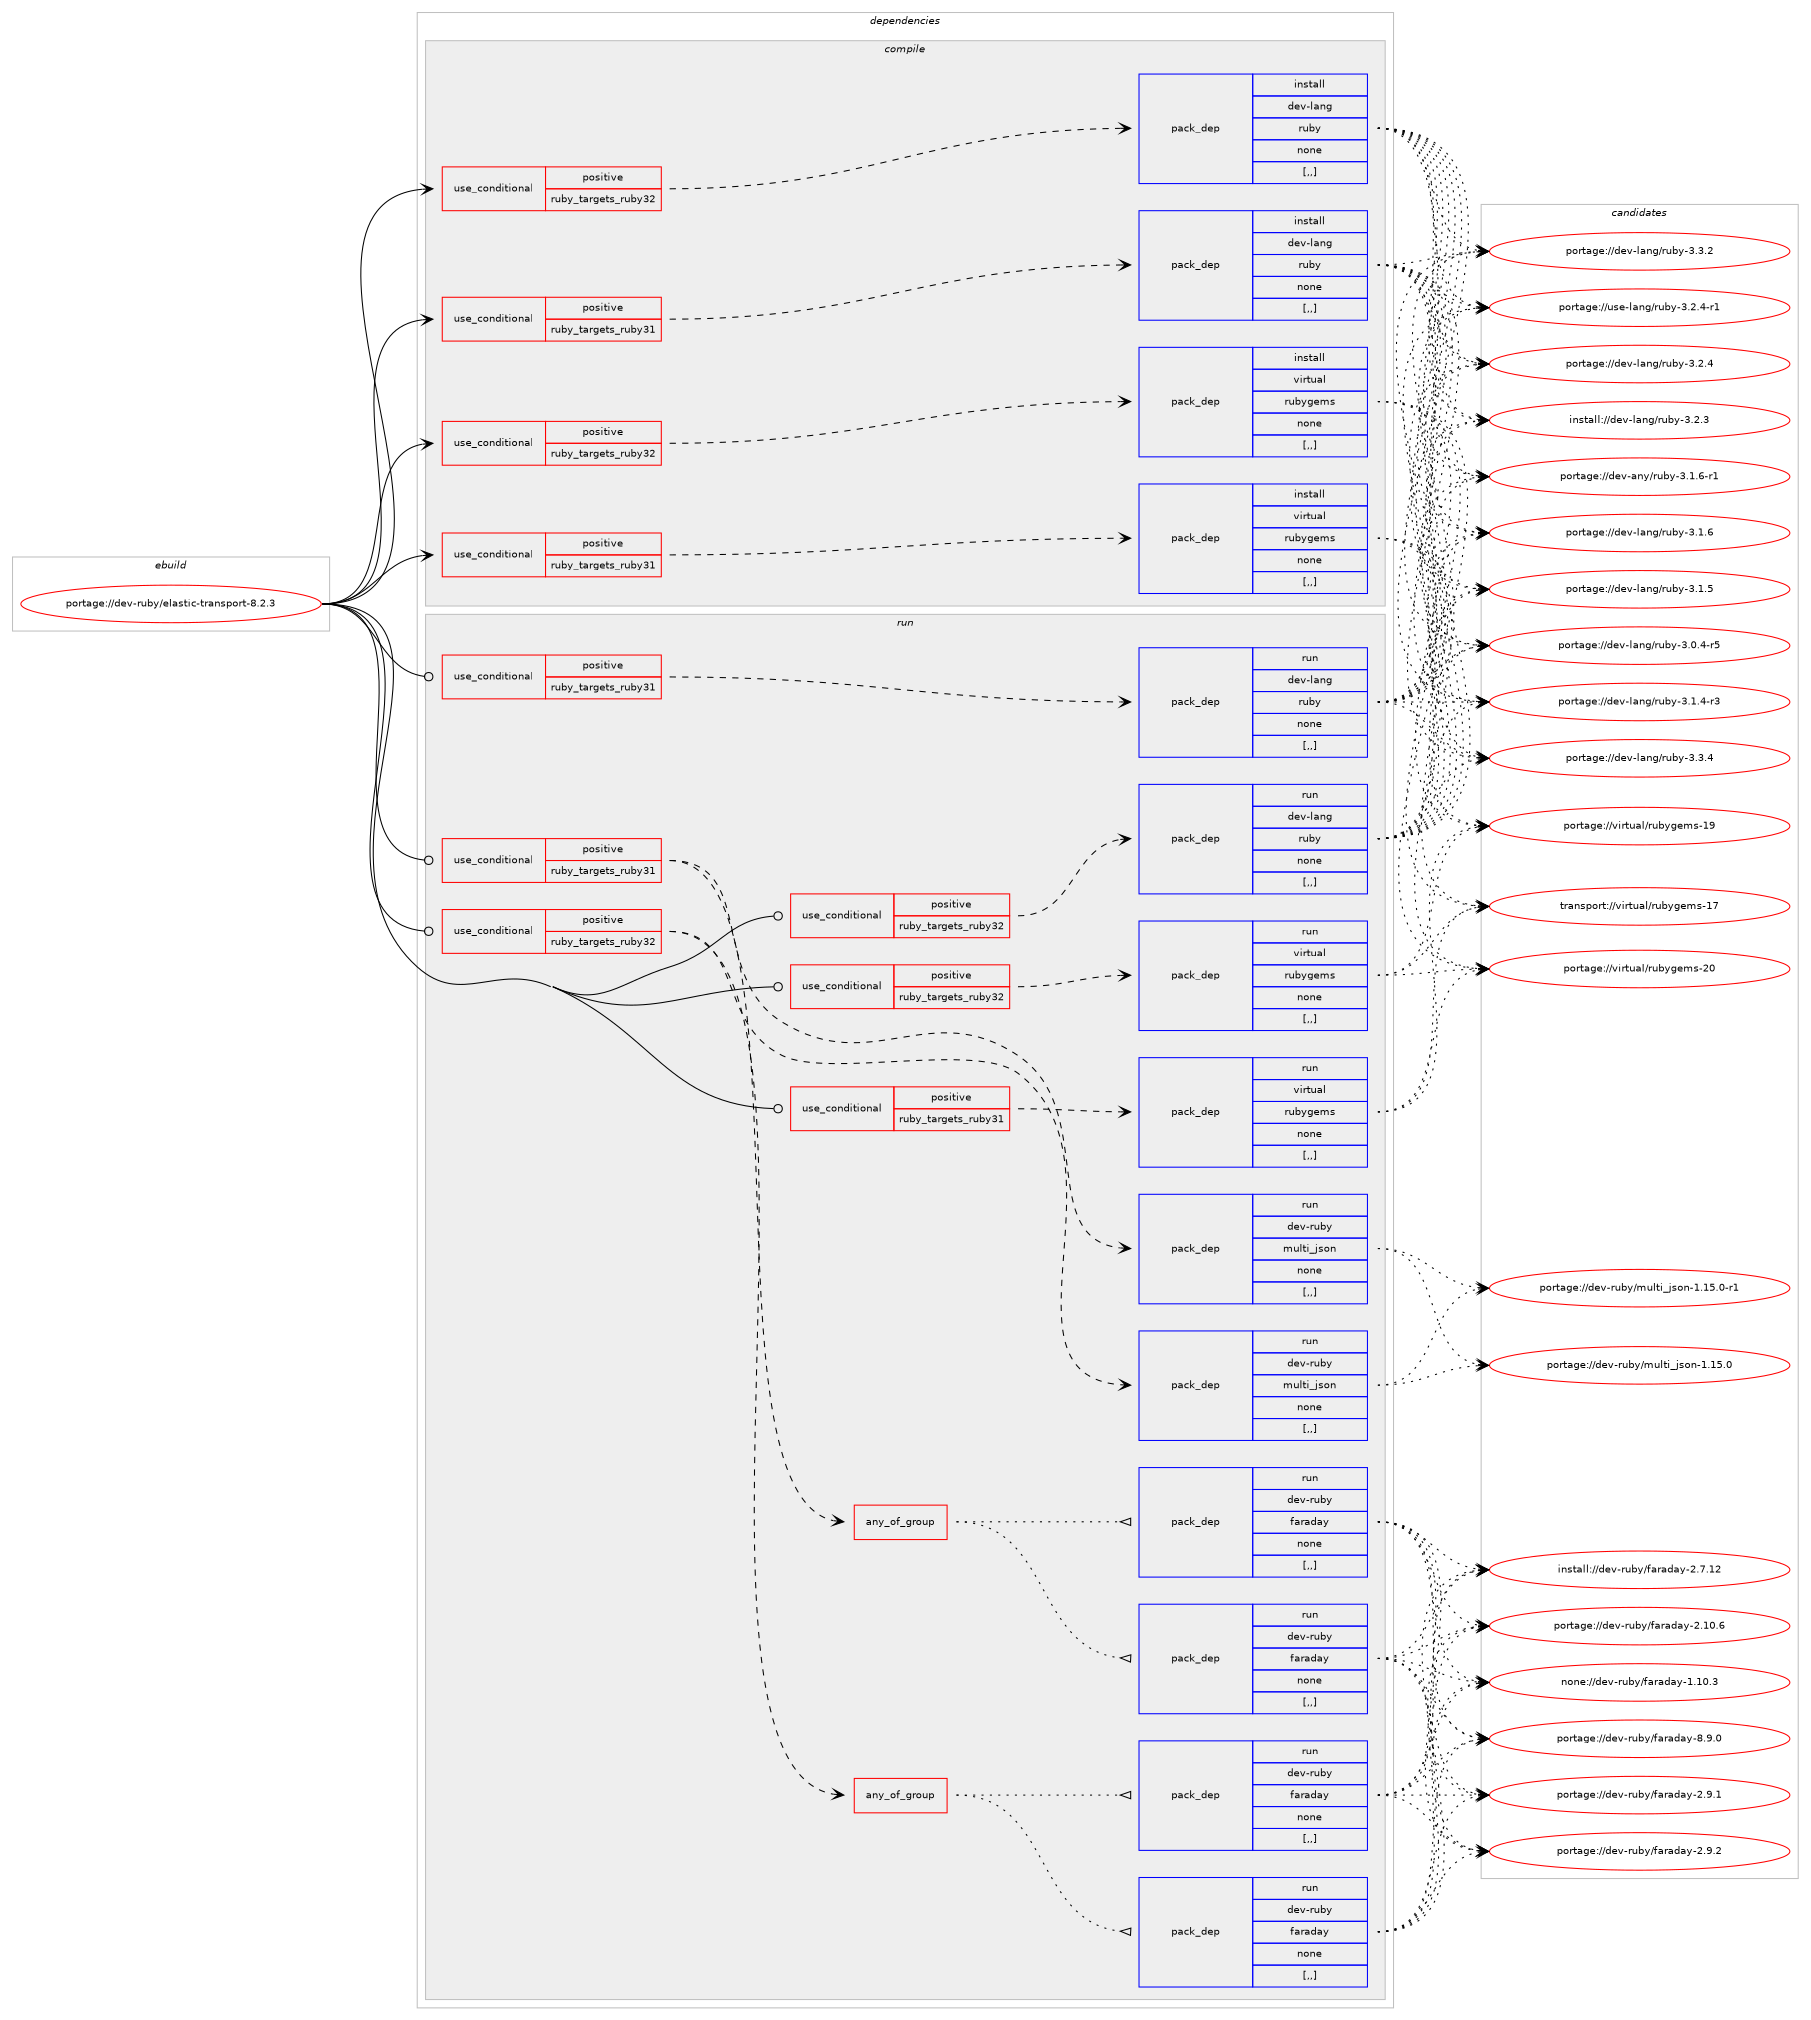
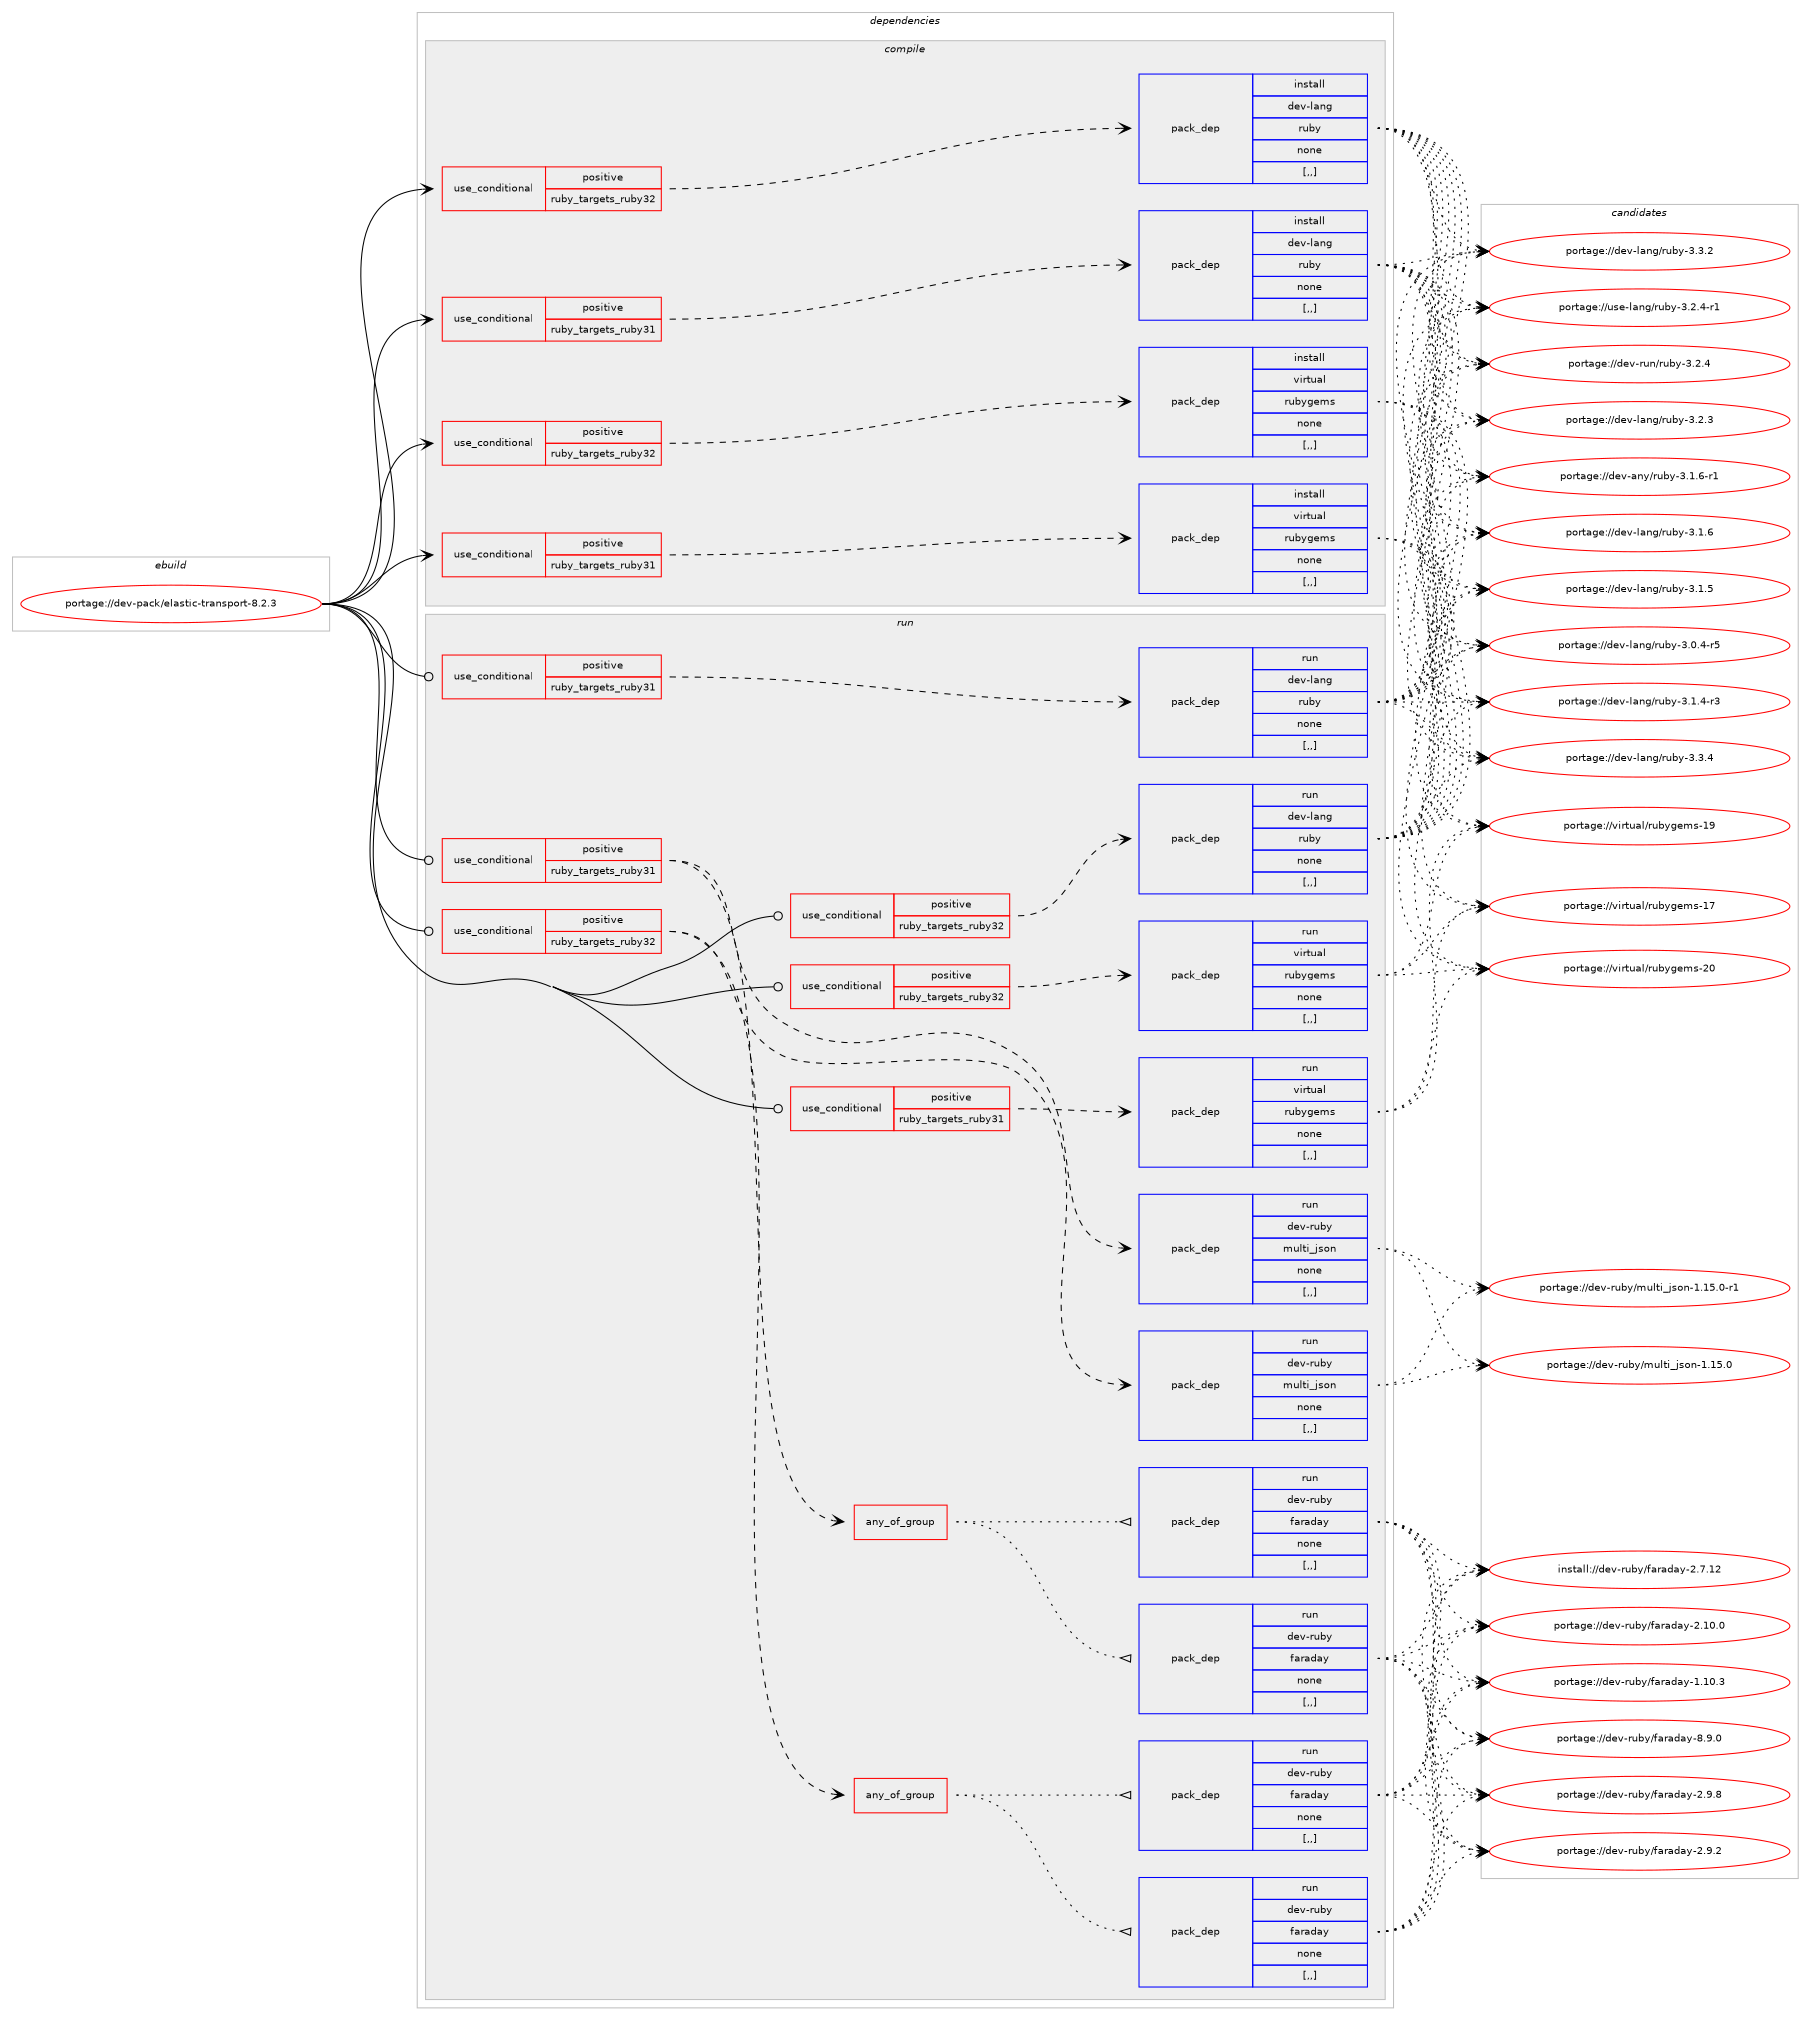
(1640, 364) -> (1640, 364)
(1640, 420) -> (1640, 420)
(171, 604) -> (171, 604)
(1640, 906) -> (1640, 906)
(1640, 1626) -> (1640, 1626)
(1640, 1682) -> (1640, 1682)
(1640, 1795) -> (1640, 1795)
